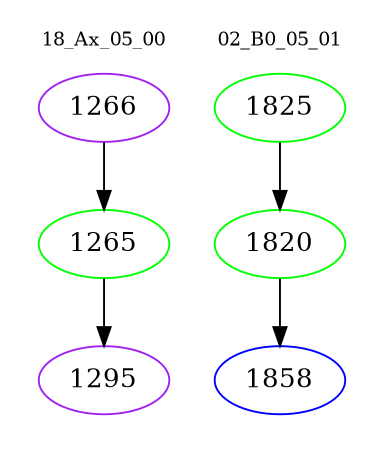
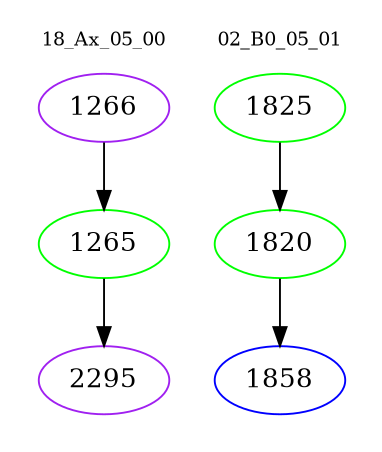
(104, 380) -> (104, 380)
